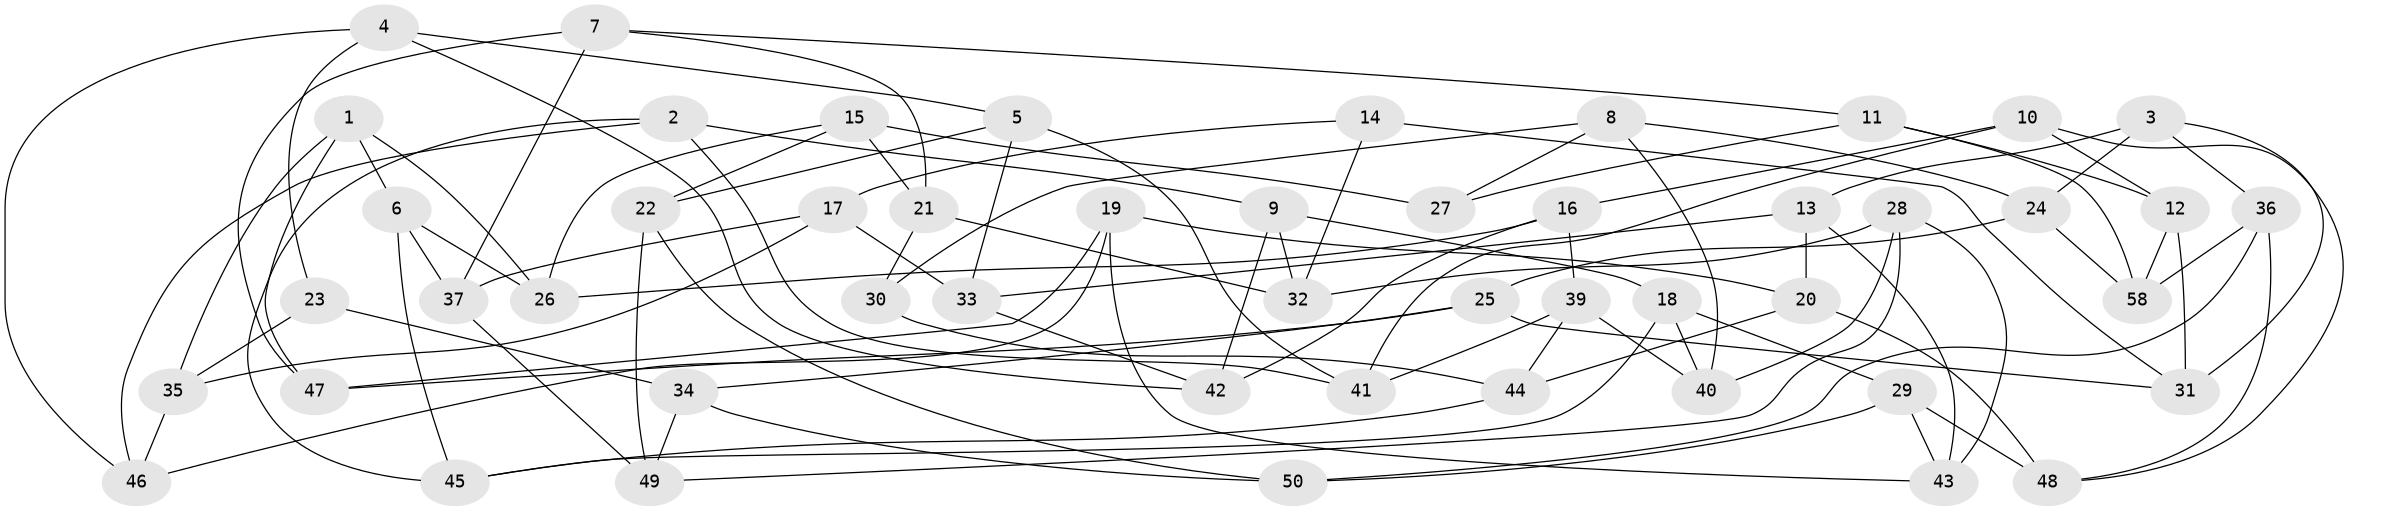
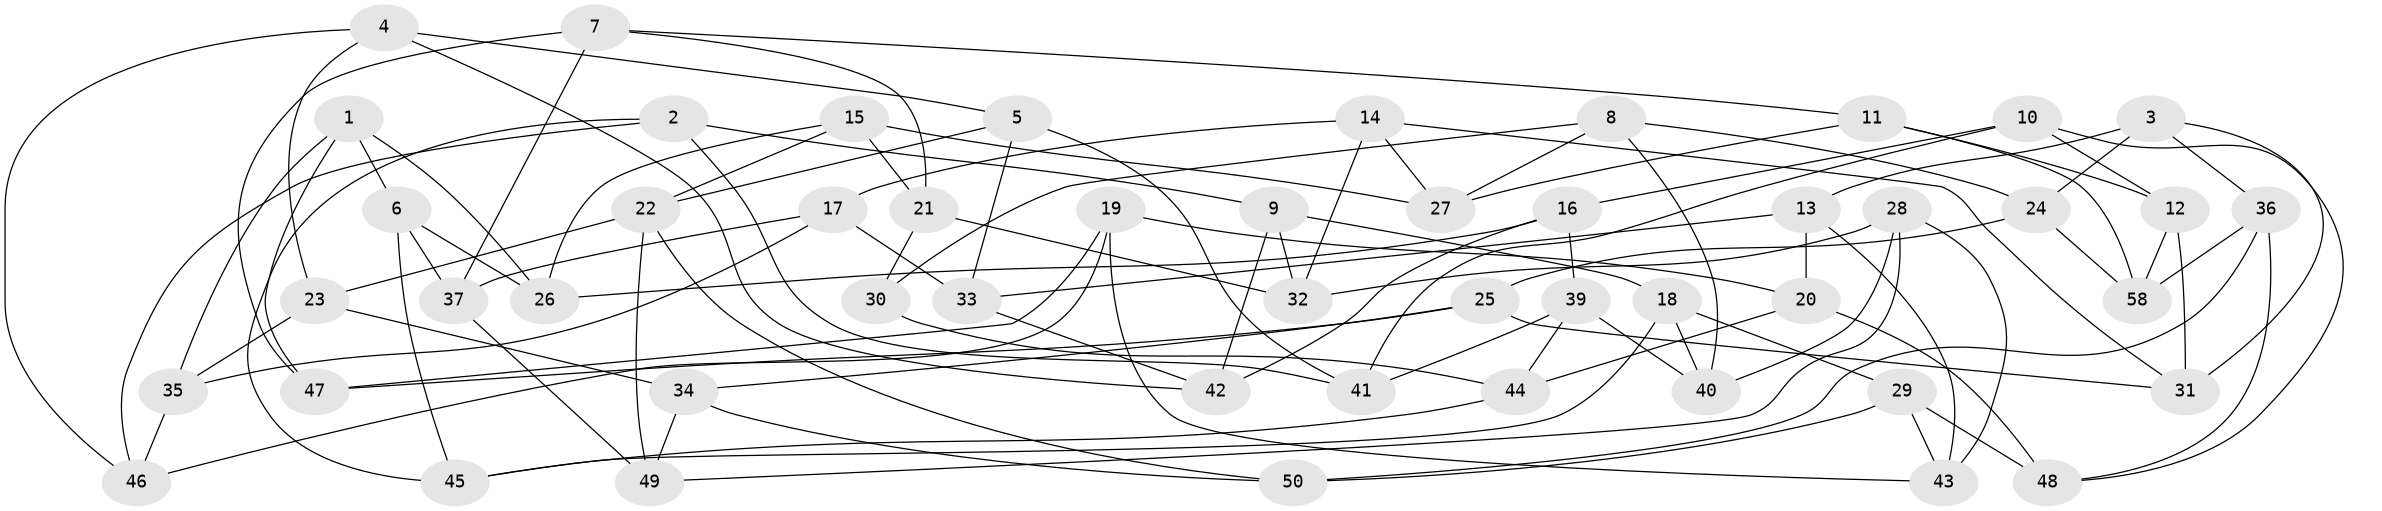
none -> (1405, 164)
none -> (487, 253)
